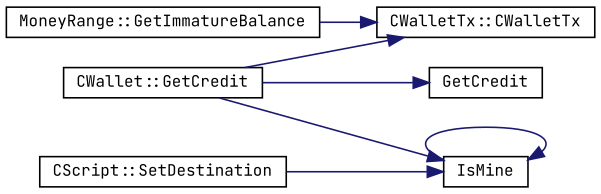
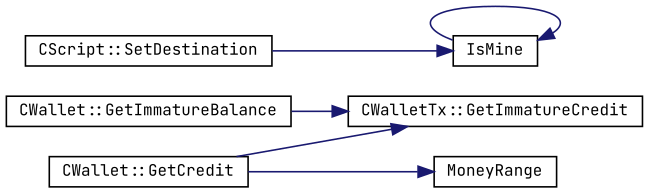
(163, 22) -> (149, 111)
(486, 22) -> (495, 111)
(486, 83) -> (495, 172)
(324, 127) -> none
